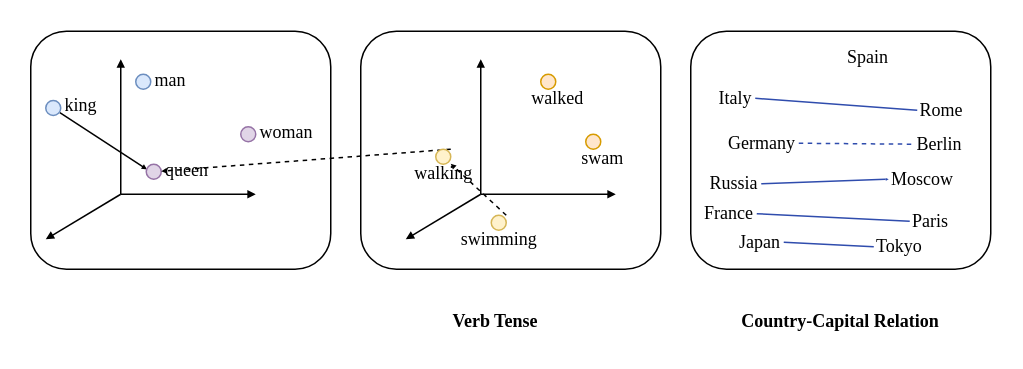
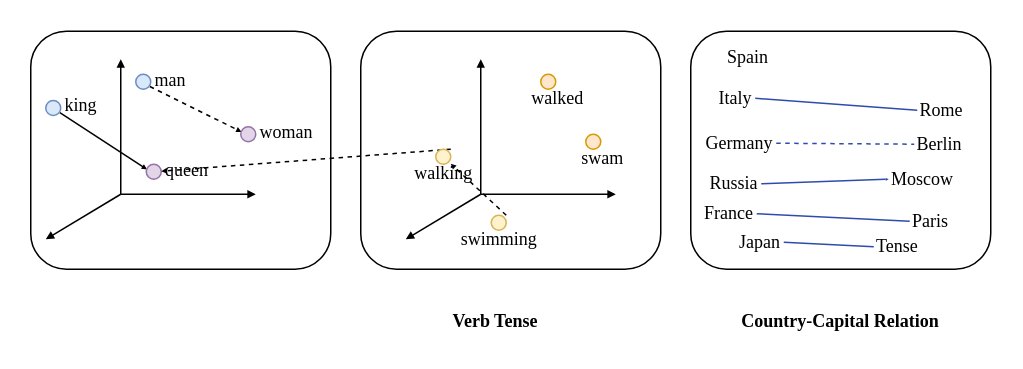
(862, 58) -> (742, 58)
none -> (193, 108)
(769, 143) -> (746, 143)
(902, 247) -> (902, 247)
